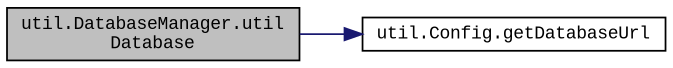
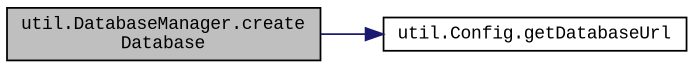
(153, 34) -> (164, 34)
